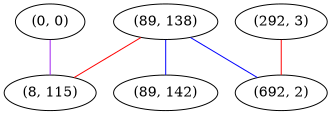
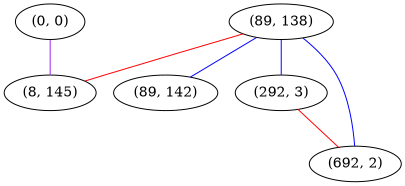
none -> (281, 57)
(50, 93) -> (50, 93)
